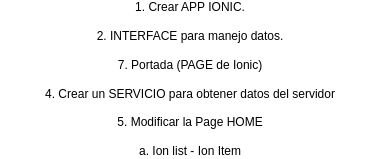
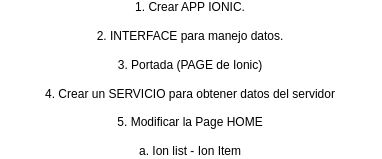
(191, 80) -> (191, 80)
